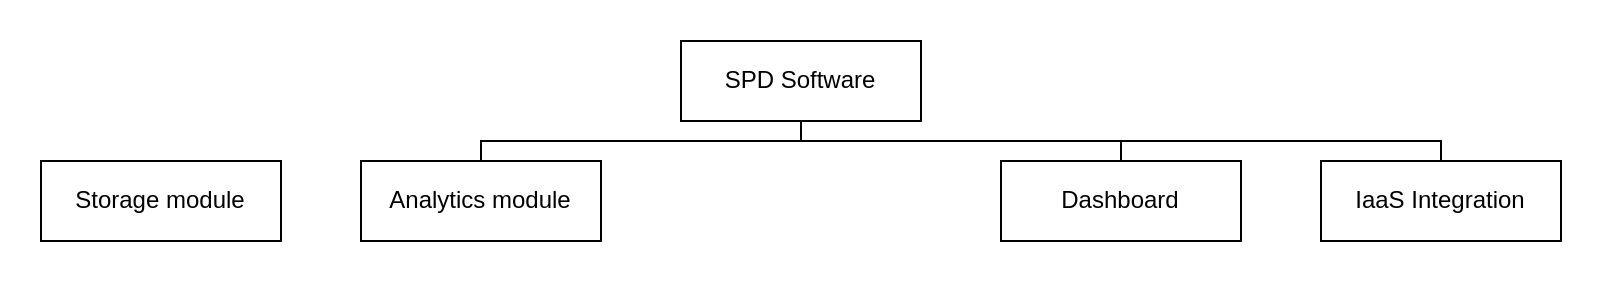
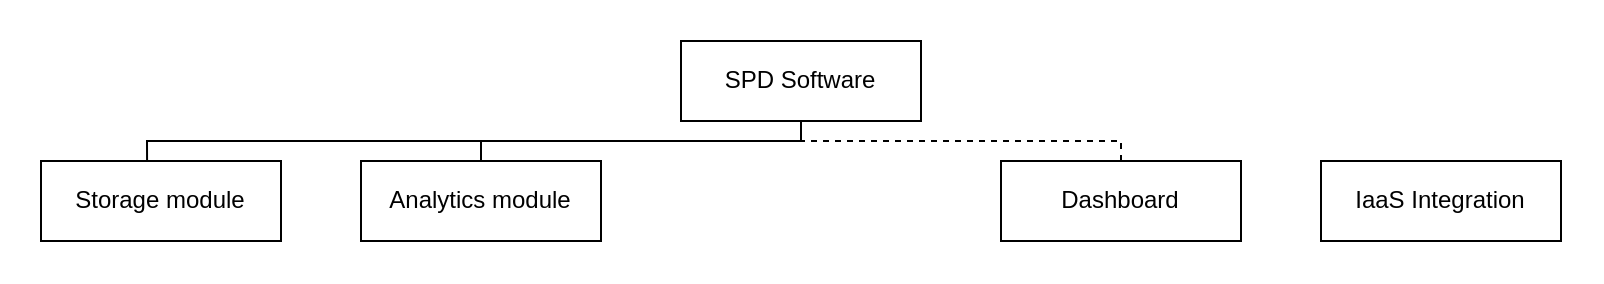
none -> (302, 141)
(1293, 141) -> none
(1121, 150) -> (1121, 150)
